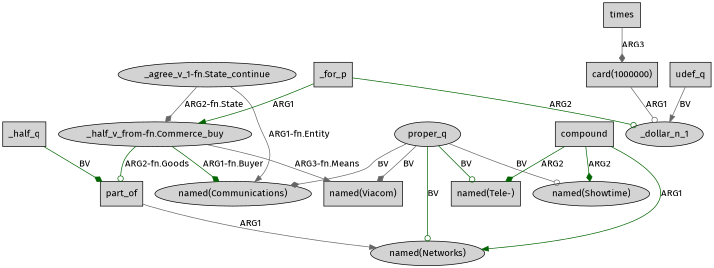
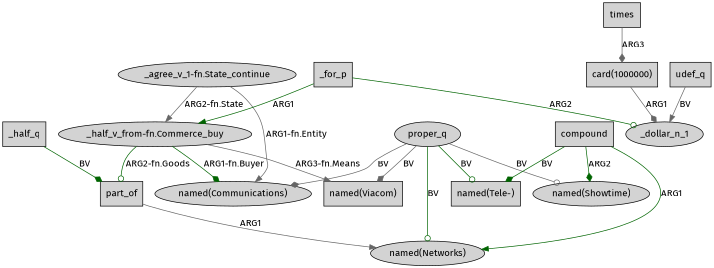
(184, 101) -> (183, 102)
(642, 102) -> (641, 101)
(553, 164) -> (547, 164)
